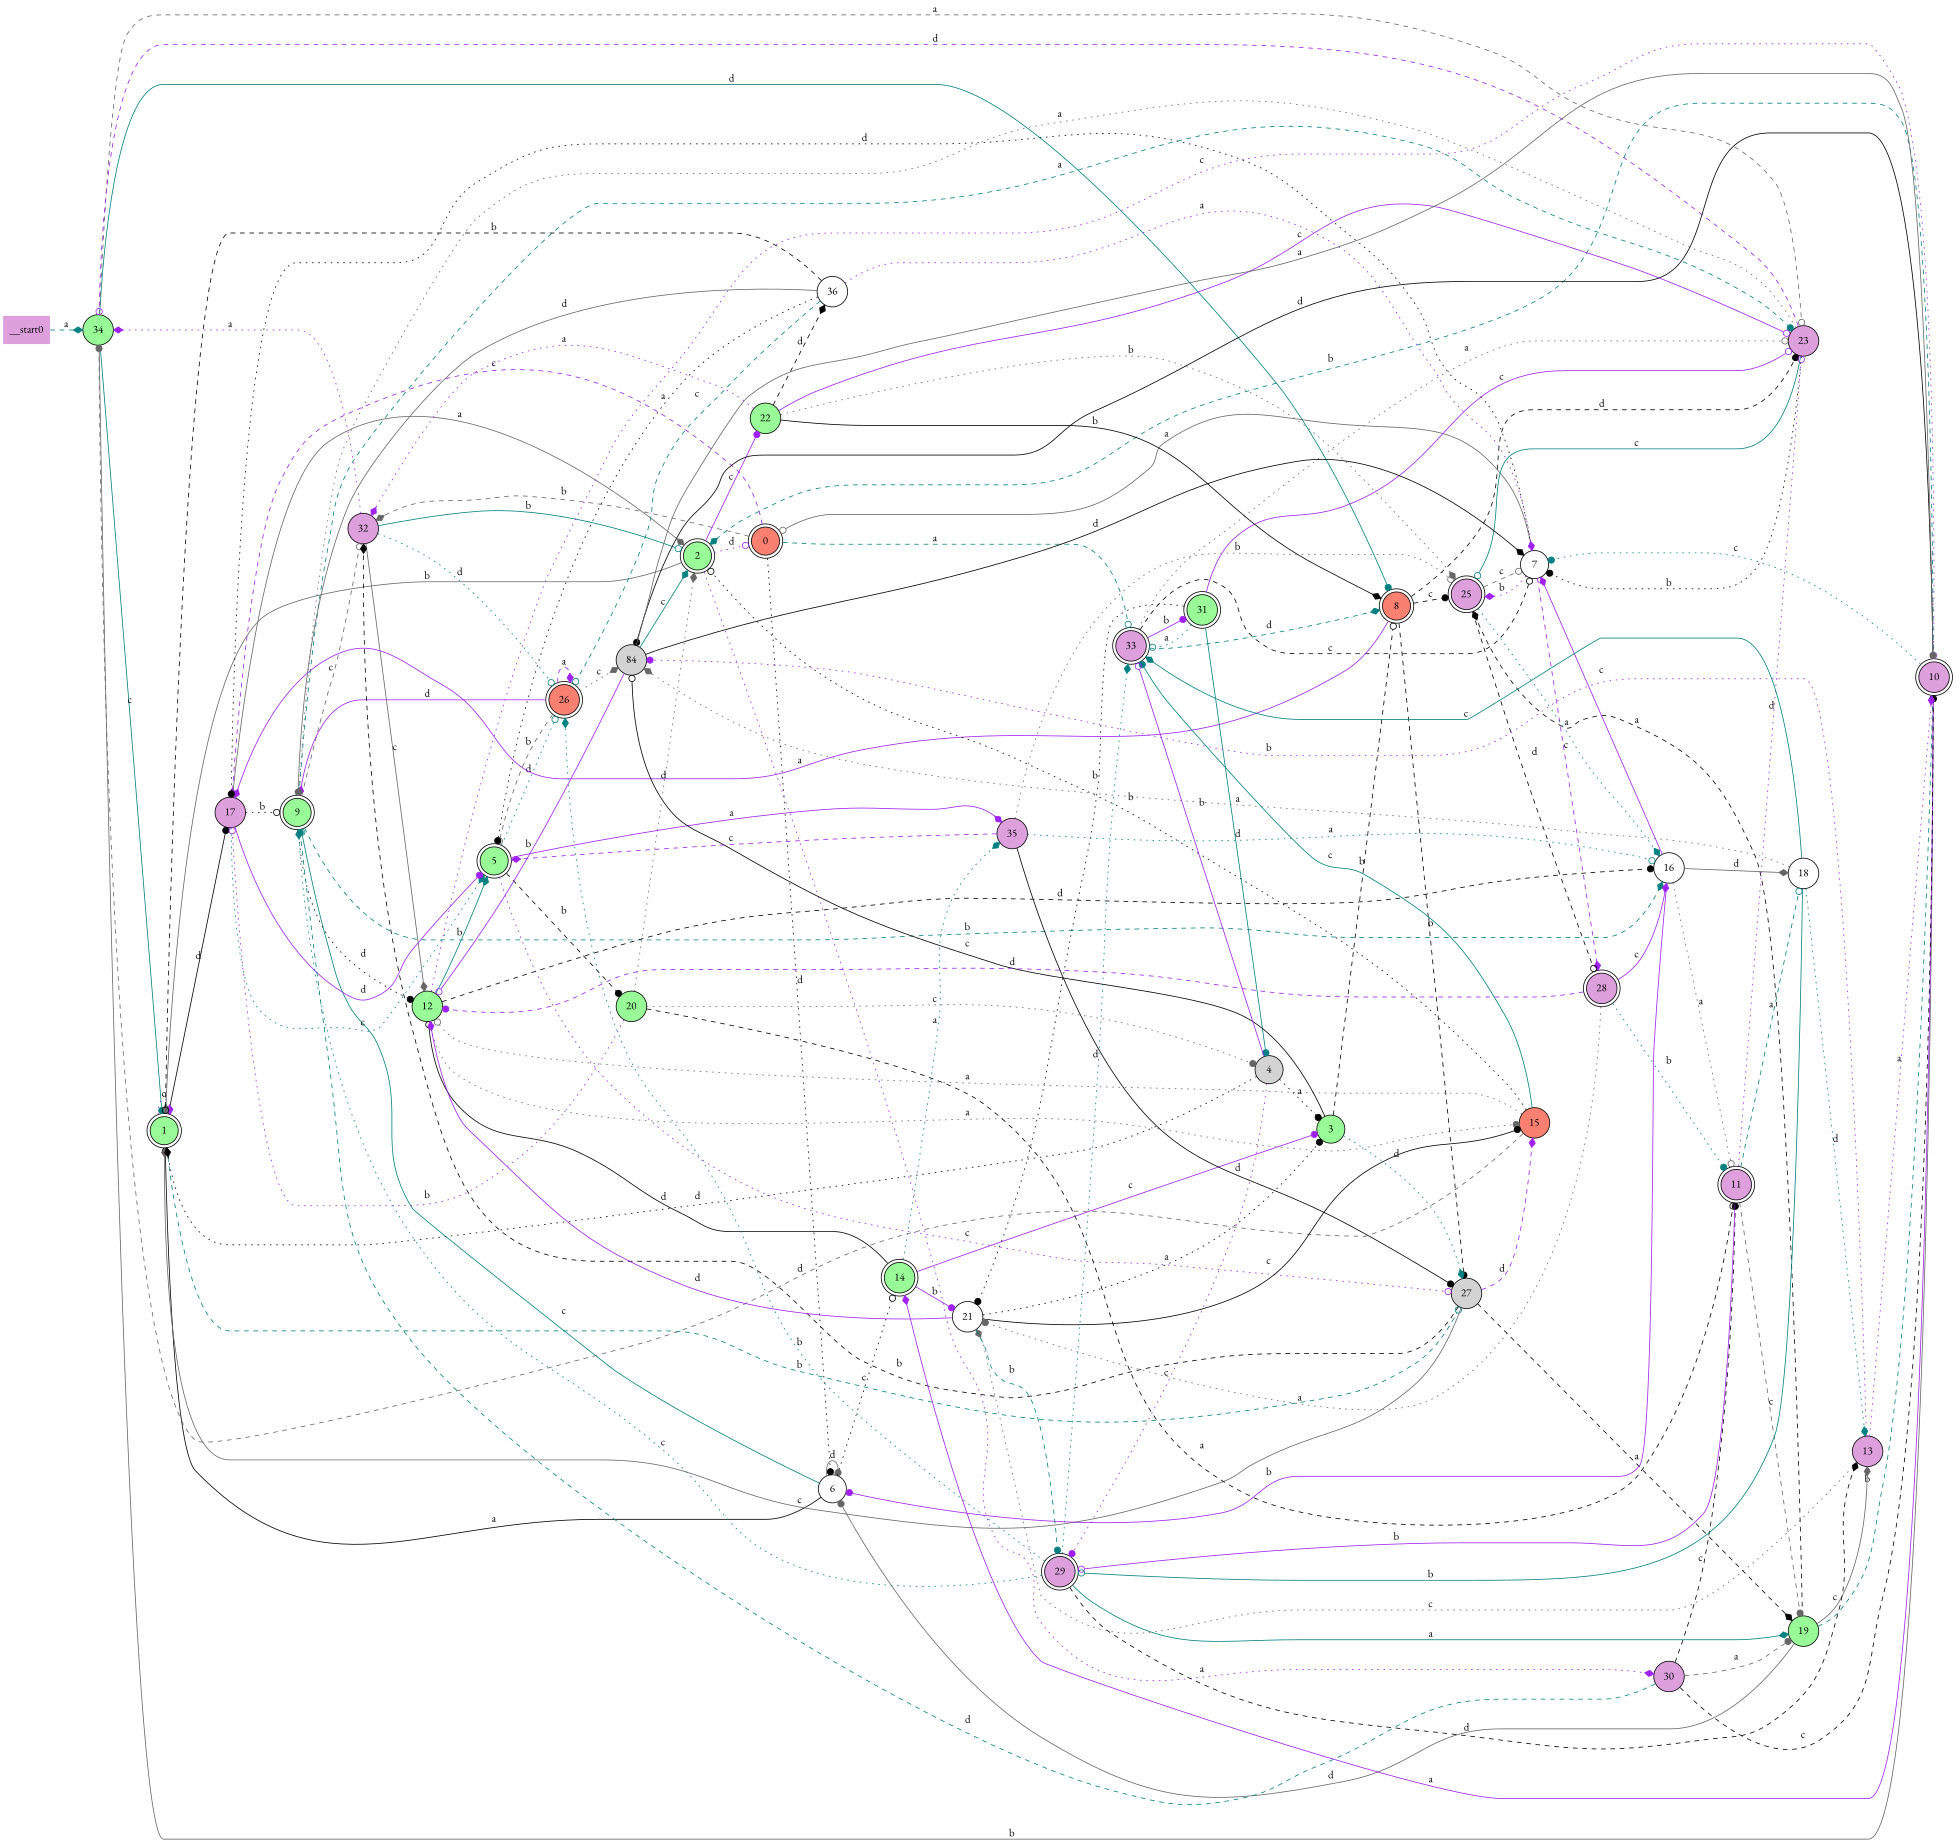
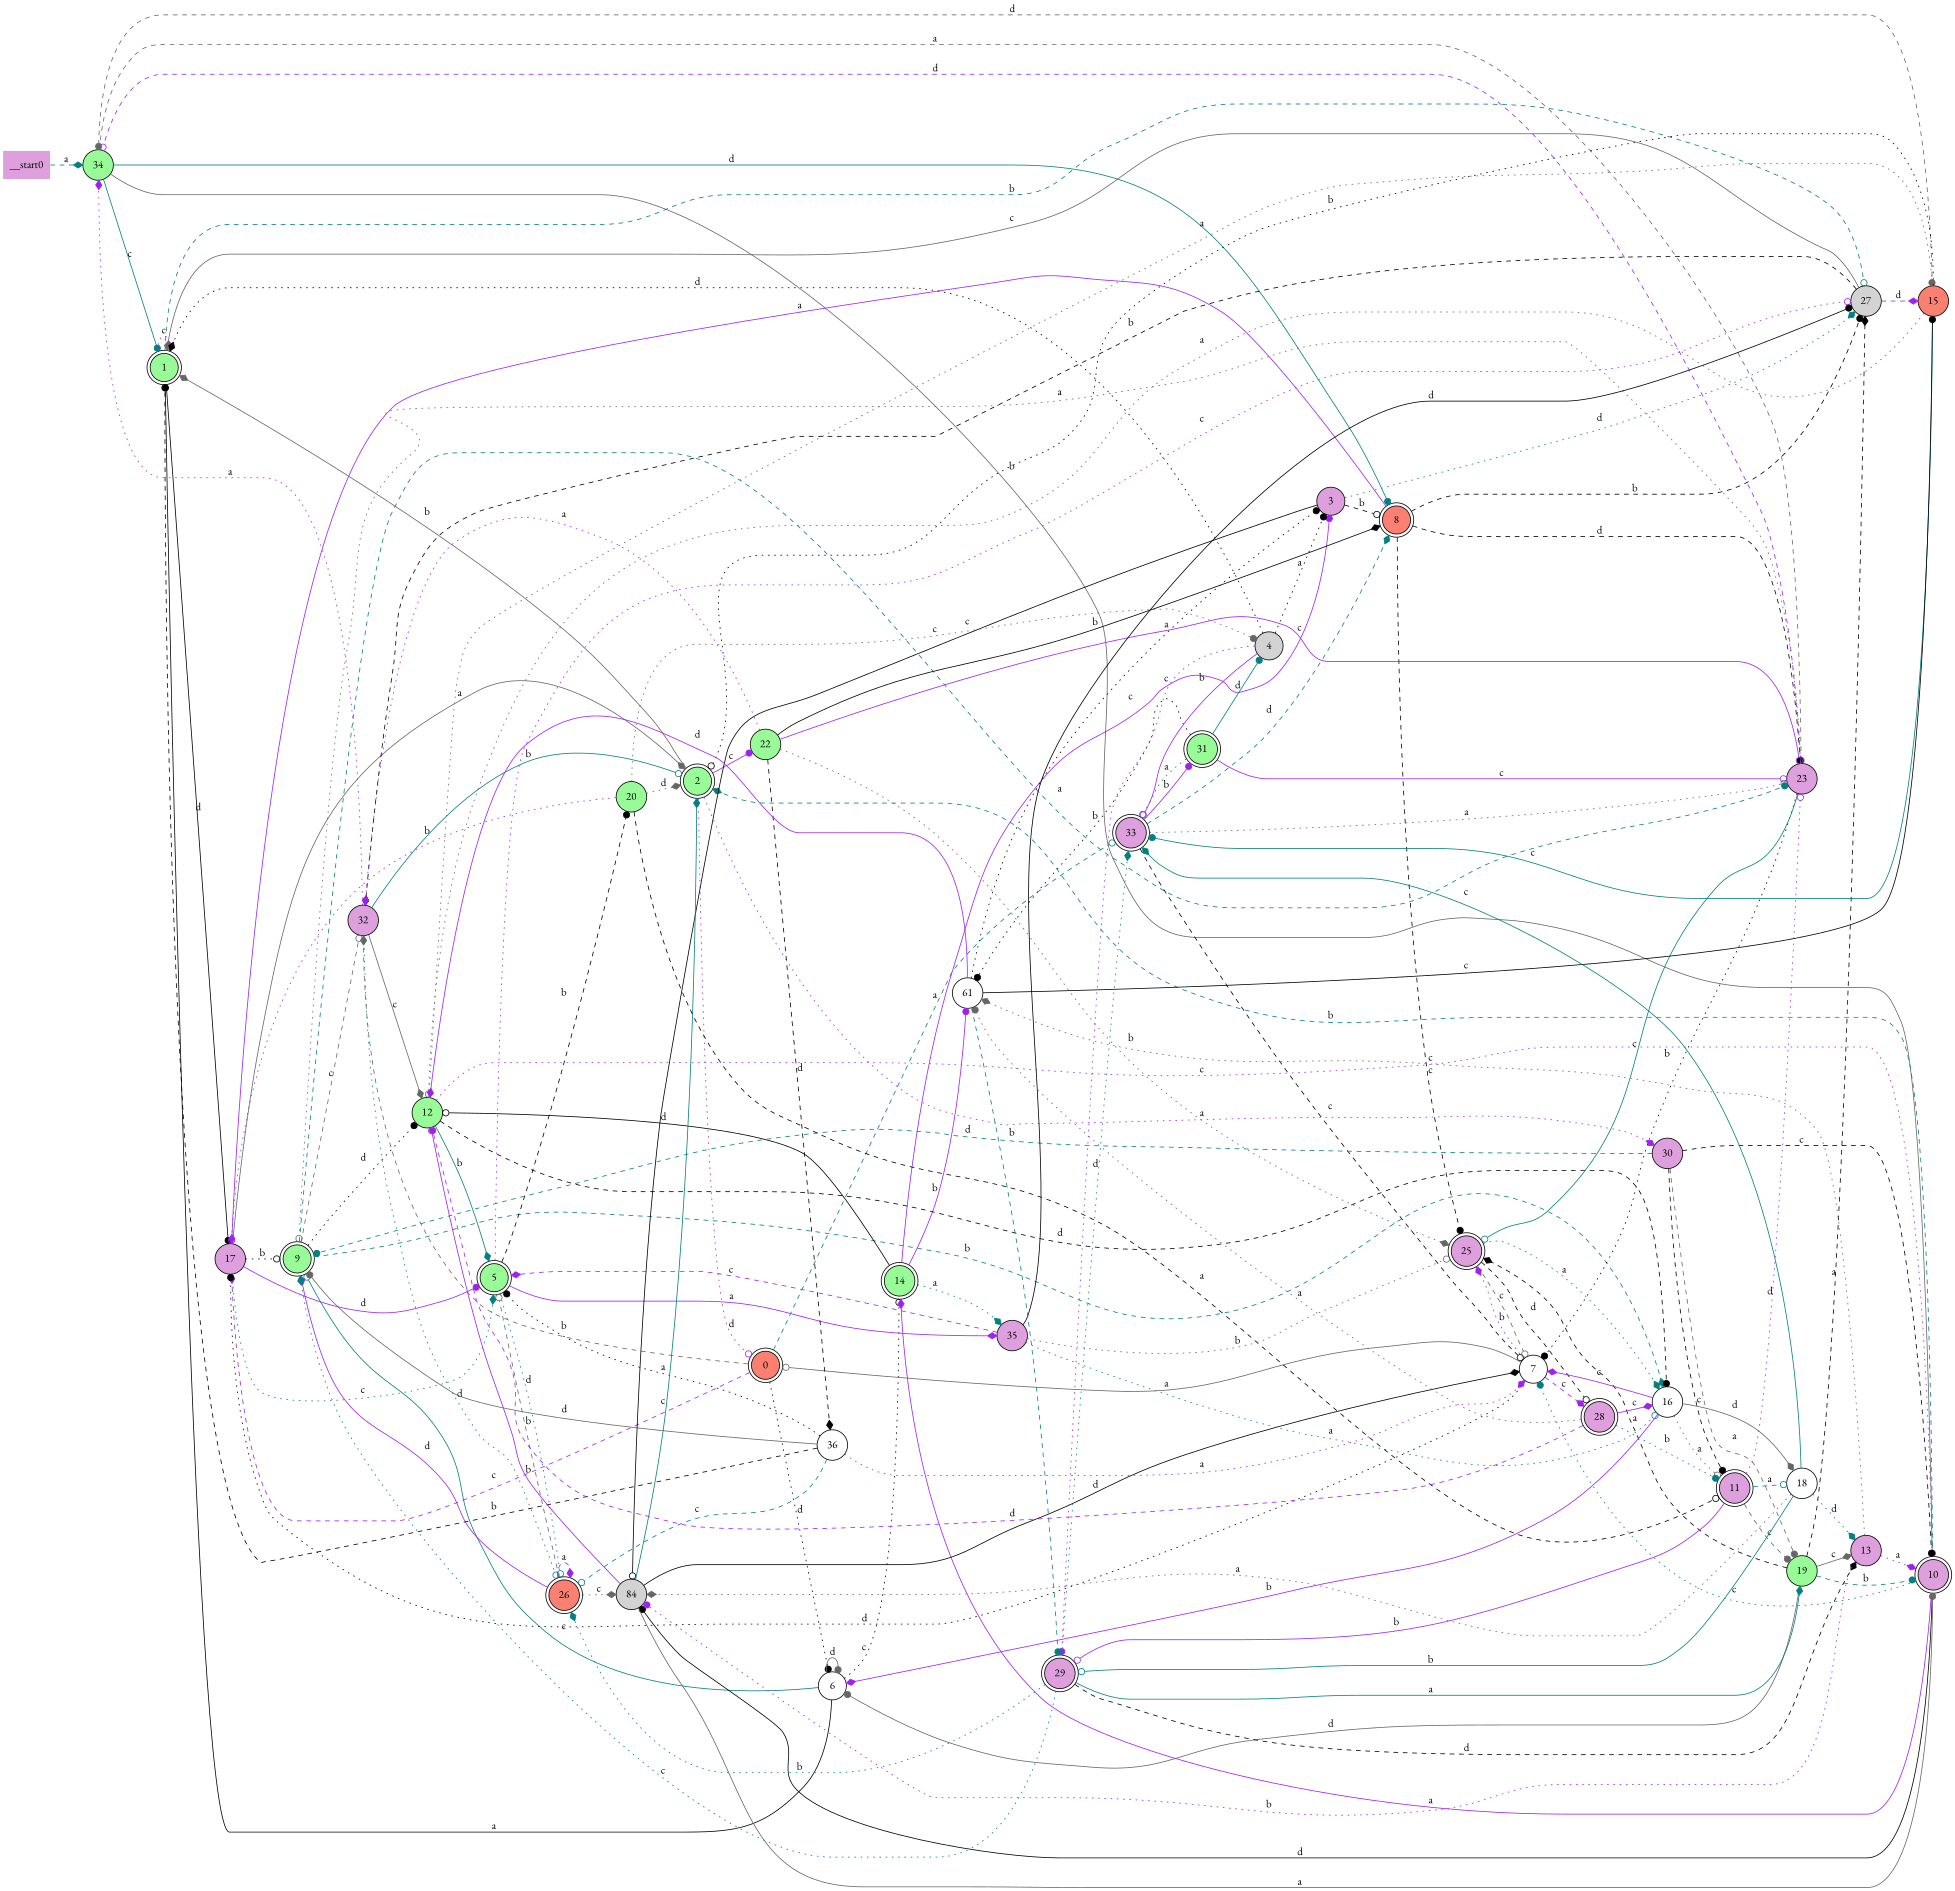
(1331, 1129) -> (1331, 501)
(968, 1317) -> (968, 993)
(1632, 1459) -> (1850, 942)
(1533, 1476) -> (1279, 1594)
